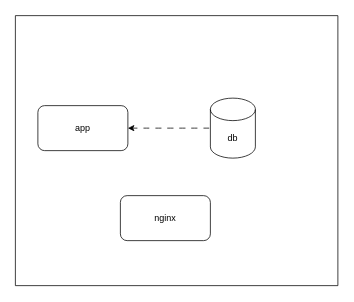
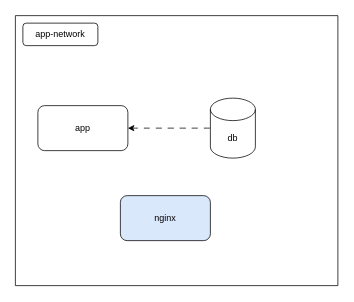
none -> (60, 34)
(165, 218) -> (165, 218)
